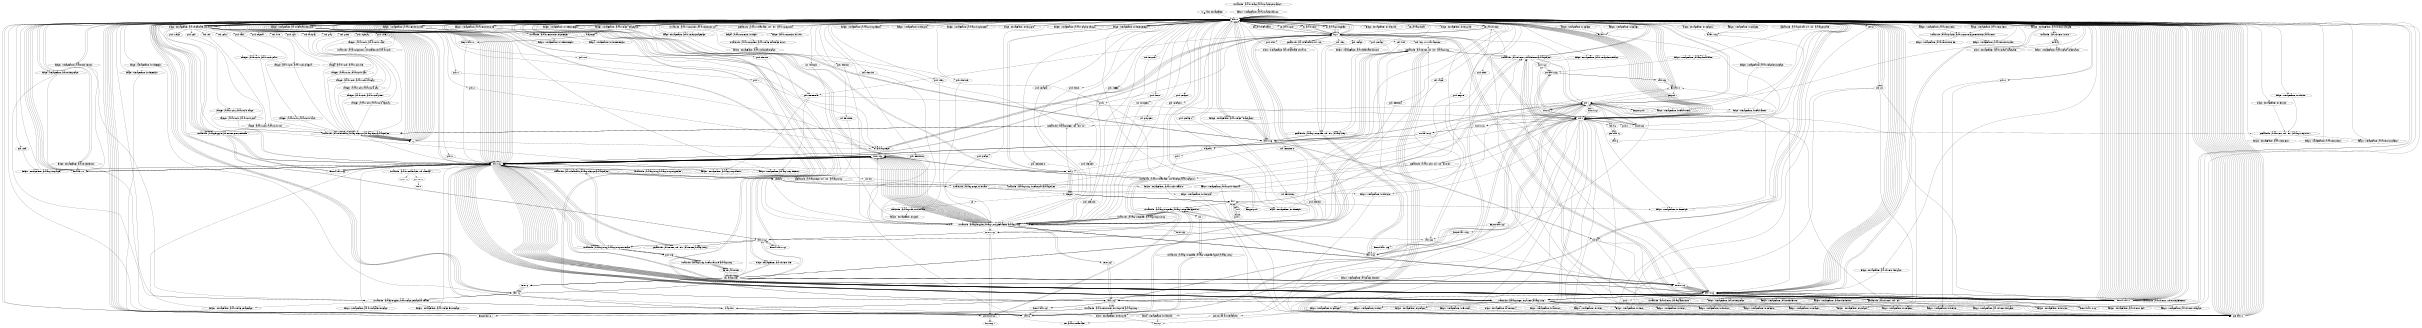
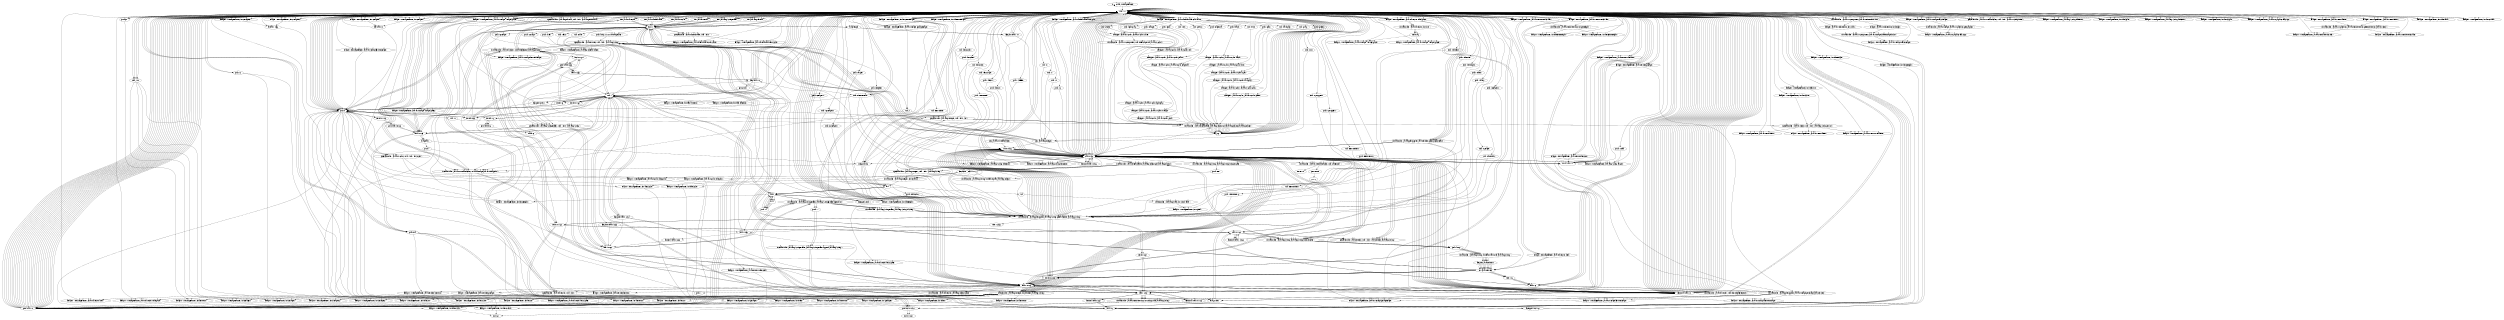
none -> (1927, 20)
(1070, 172) -> (863, 164)
(1070, 194) -> (887, 187)
(1225, 316) -> none
